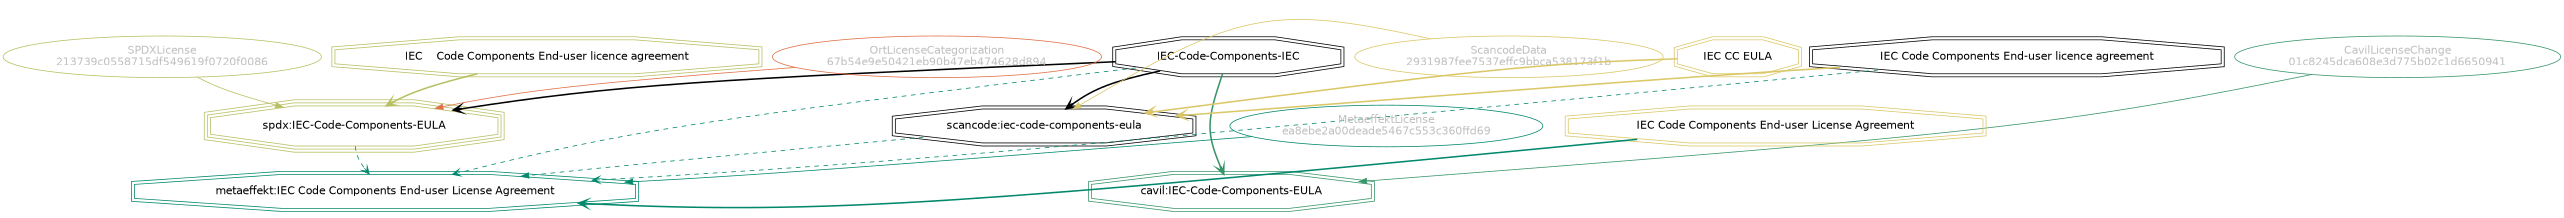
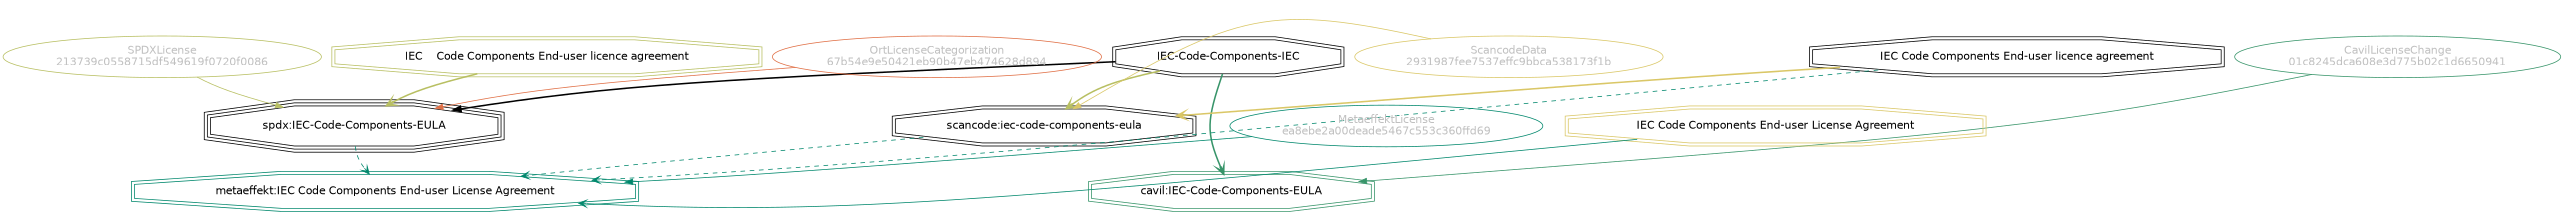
(1738, 57) -> none
(788, 77) -> (788, 77)
(1097, 90) -> (1097, 90)
(796, 110) -> none
(354, 126) -> (354, 126)
(726, 156) -> (726, 156)
(1113, 188) -> (1113, 188)
